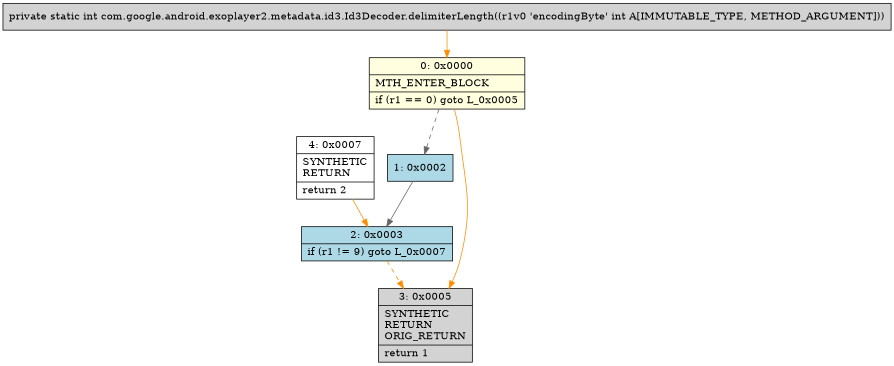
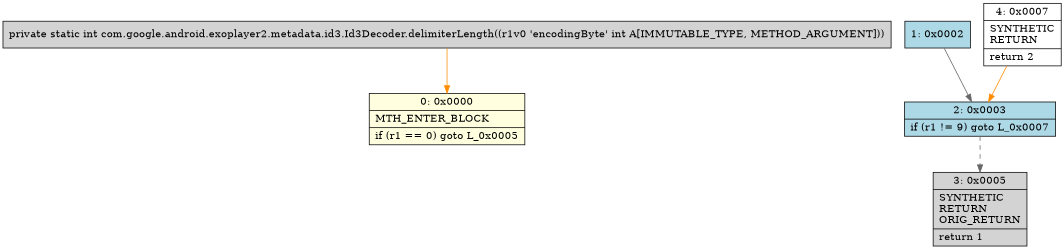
(433, 128) -> none
(467, 196) -> none
(393, 271) -> (980, 150)
